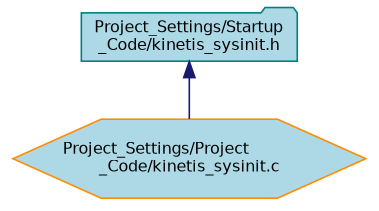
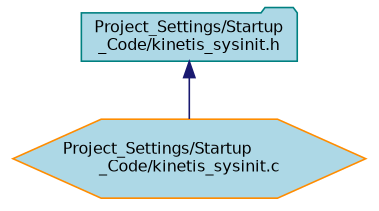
(189, 159) -> (189, 159)
